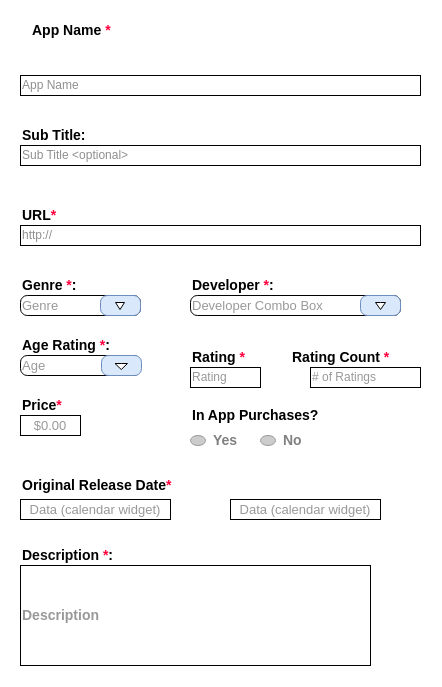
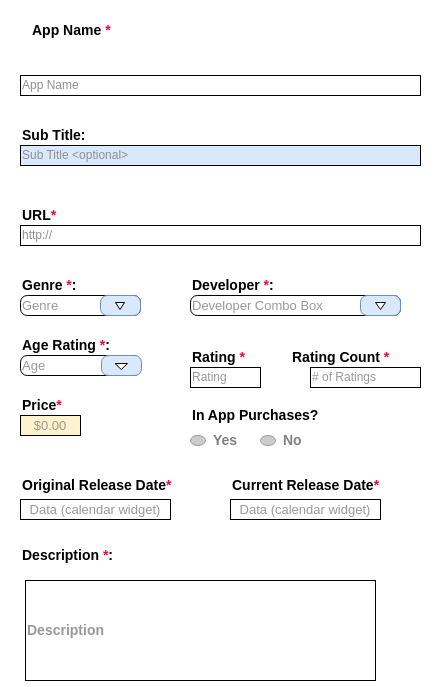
(221, 156) -> (221, 156)
(51, 426) -> (51, 426)
none -> (311, 486)
(196, 616) -> (201, 631)
